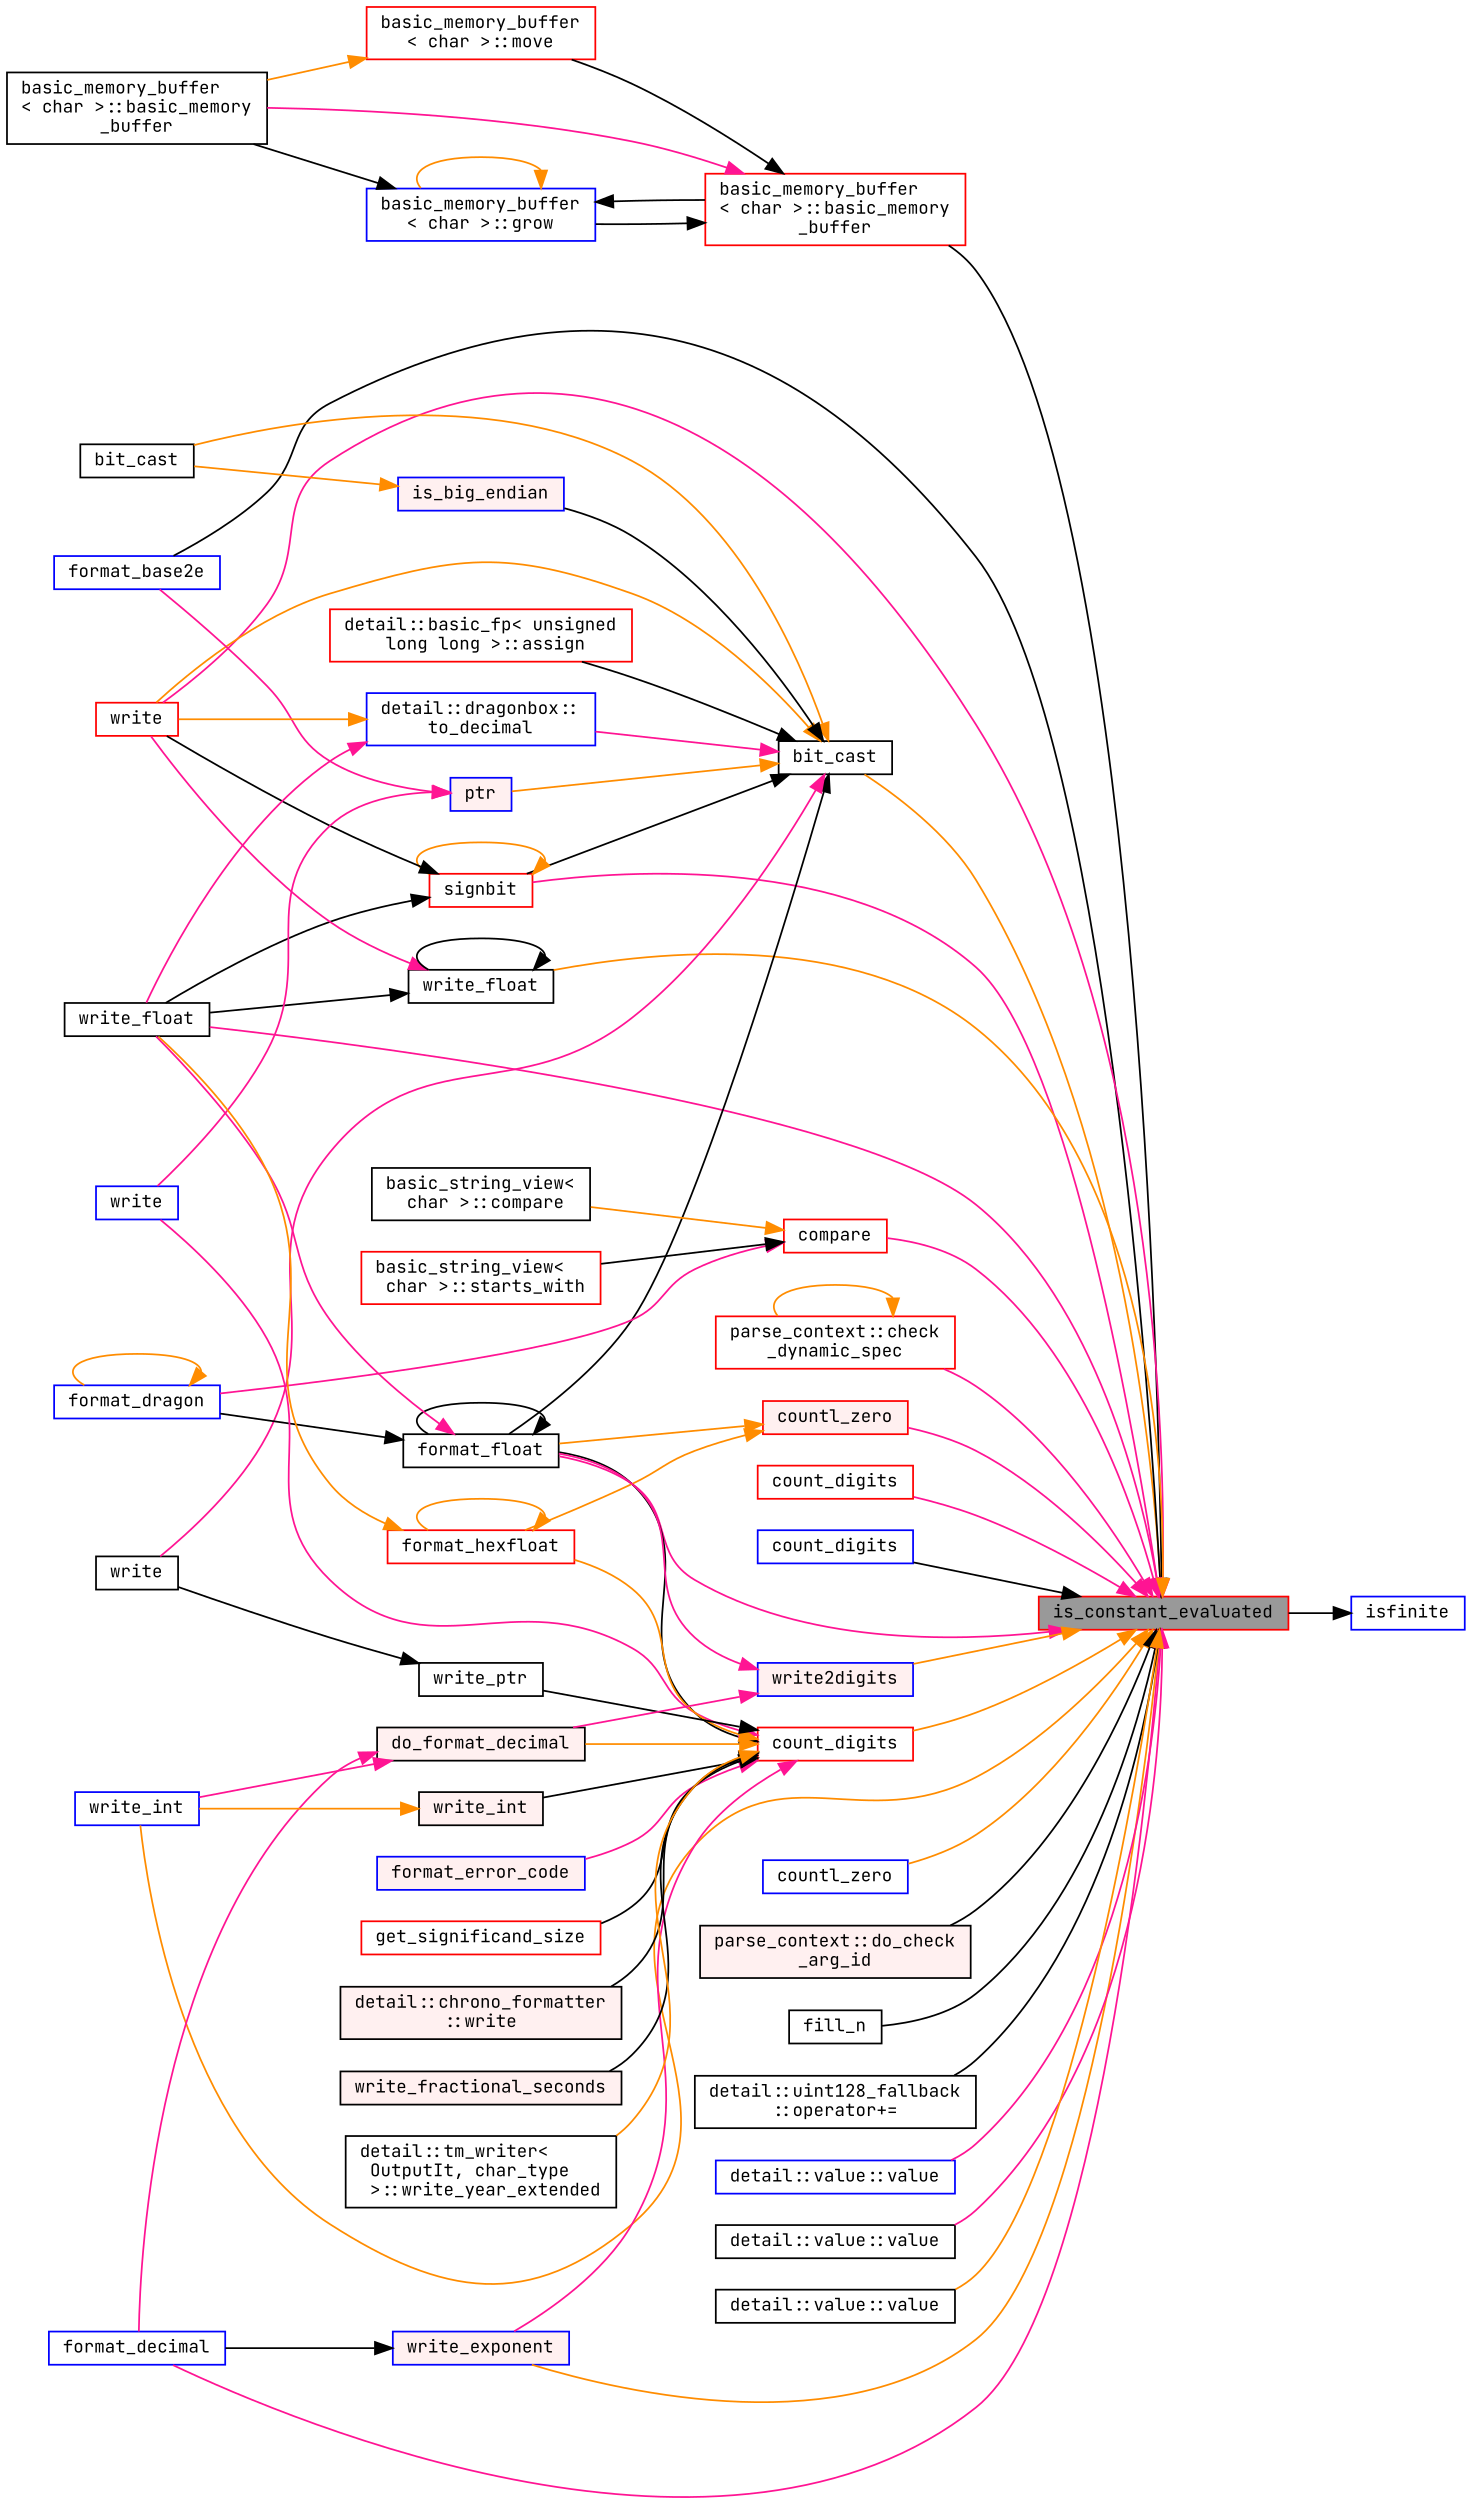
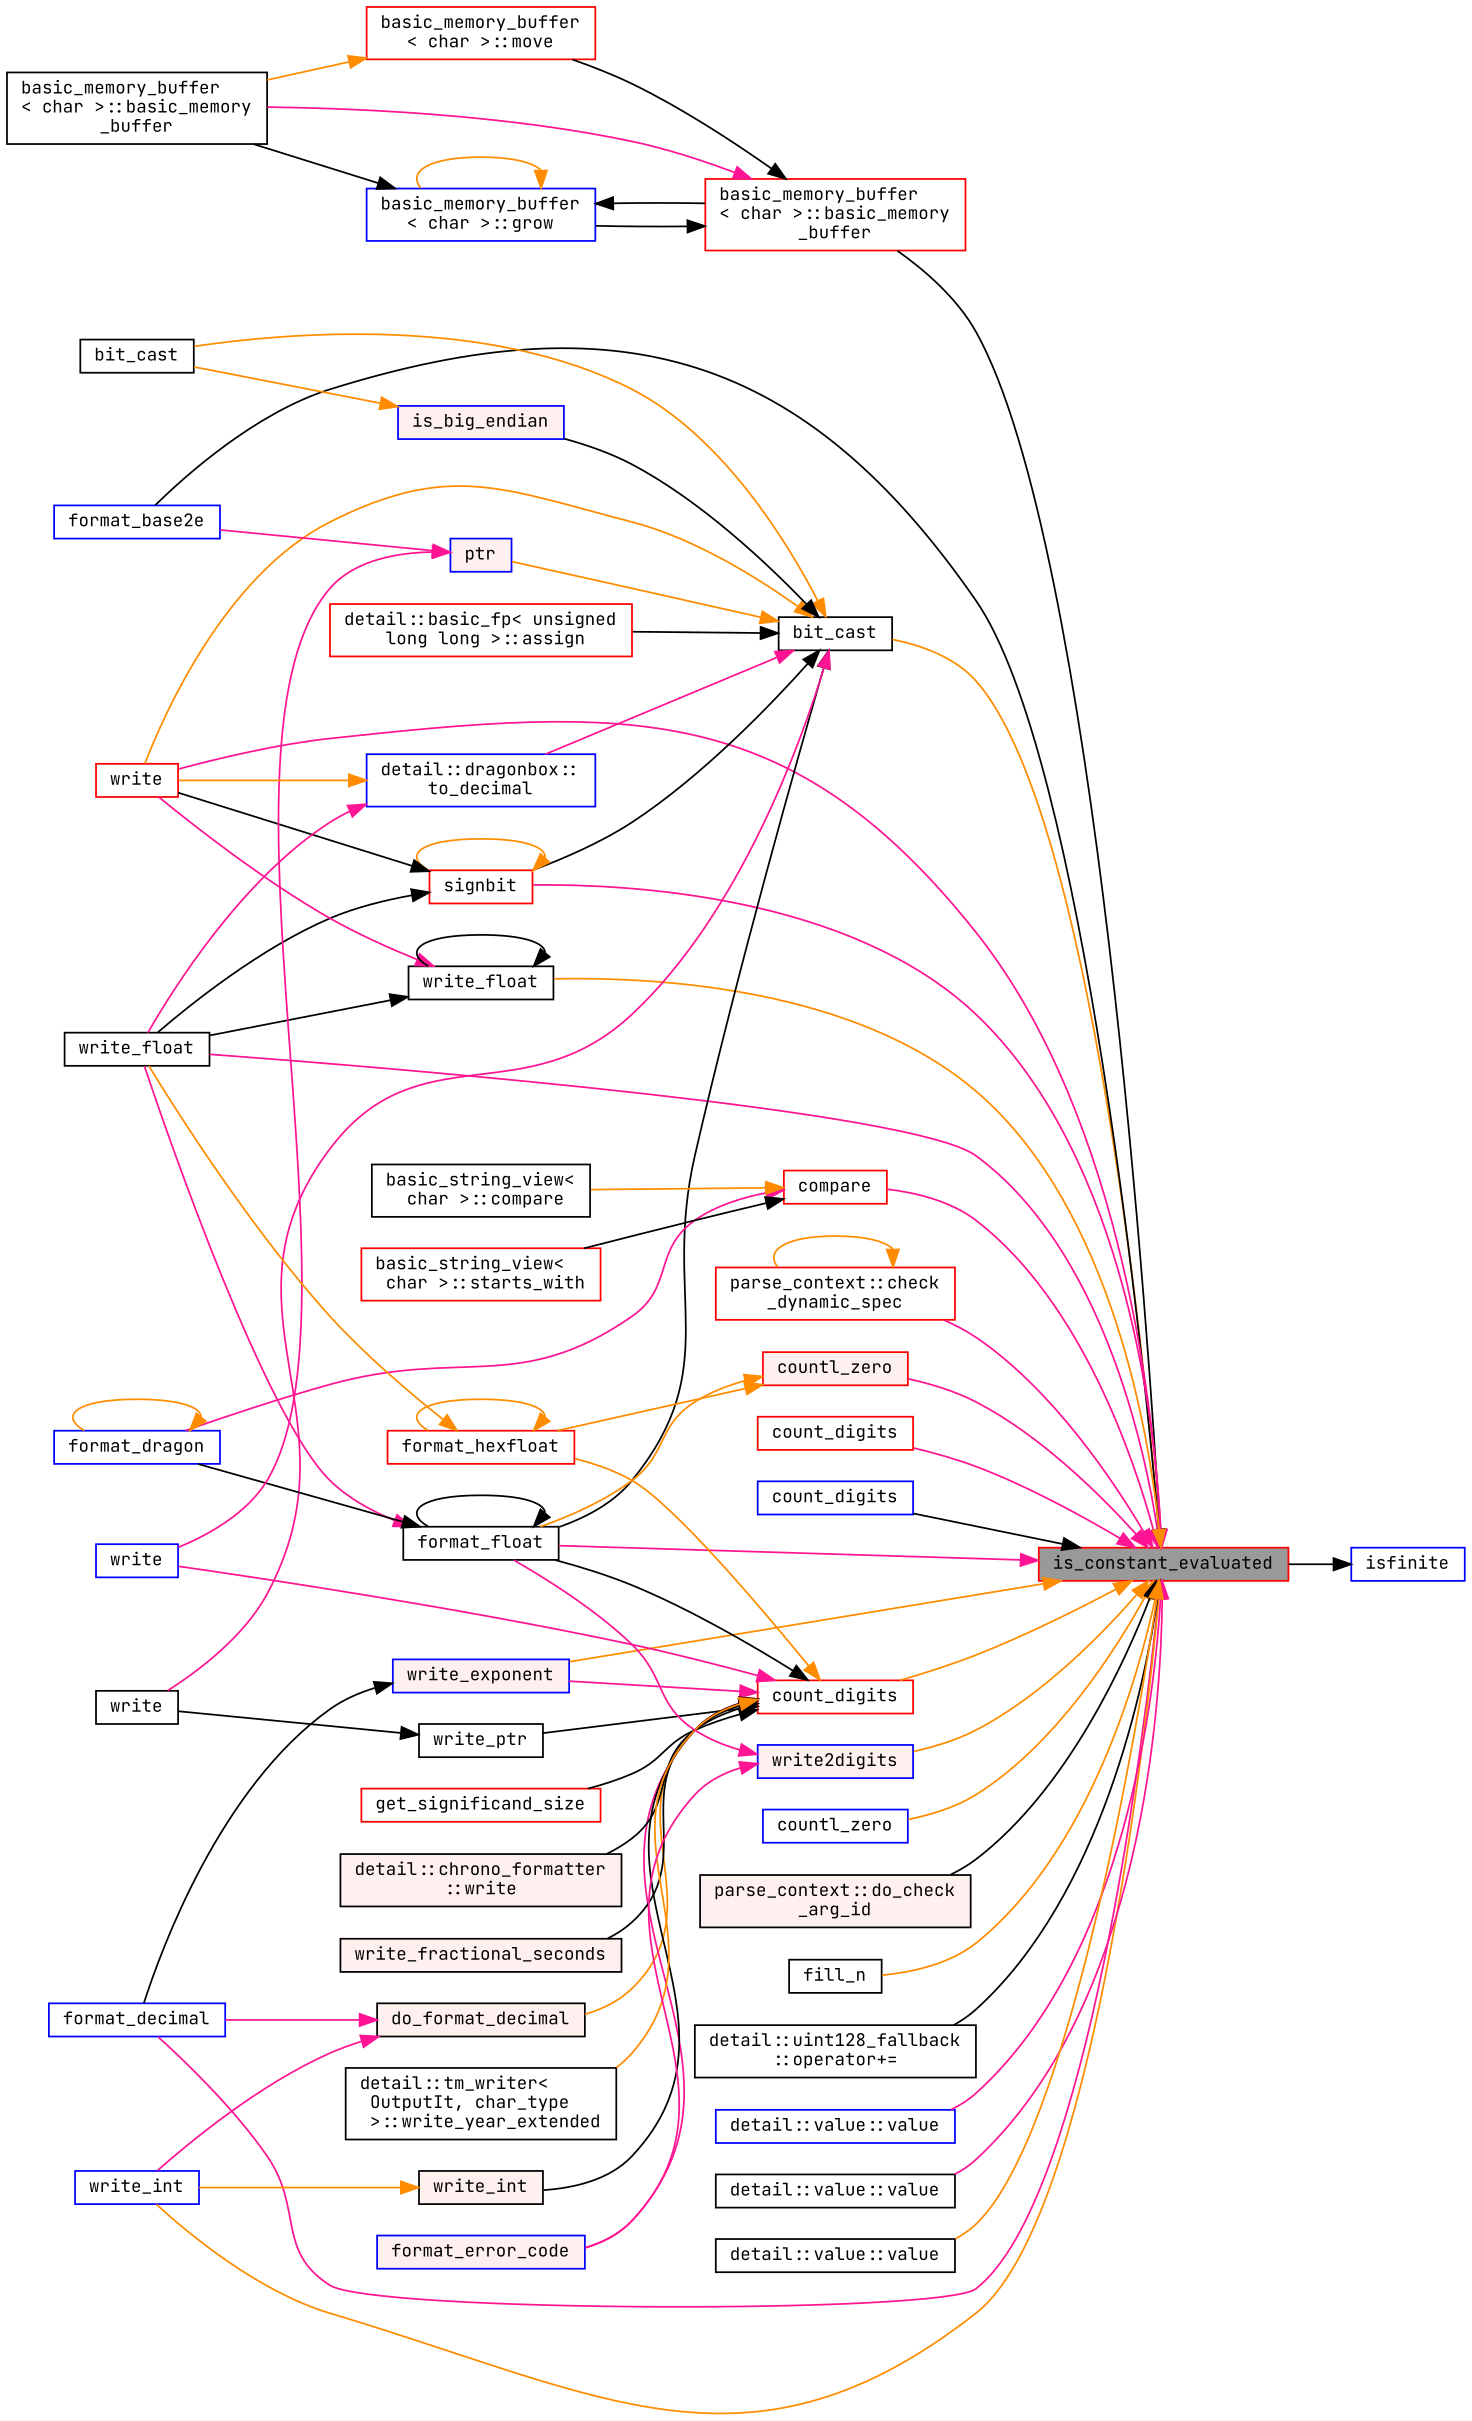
(627, 1718) -> (664, 2009)
(1069, 1880) -> (1069, 1830)
